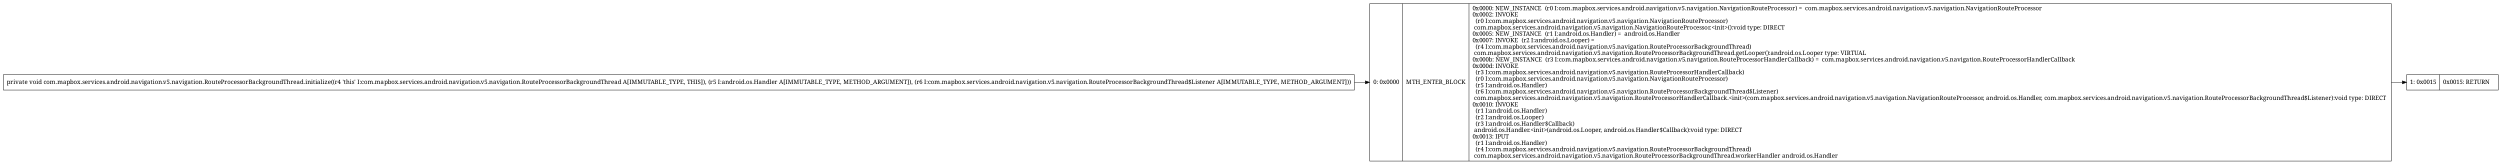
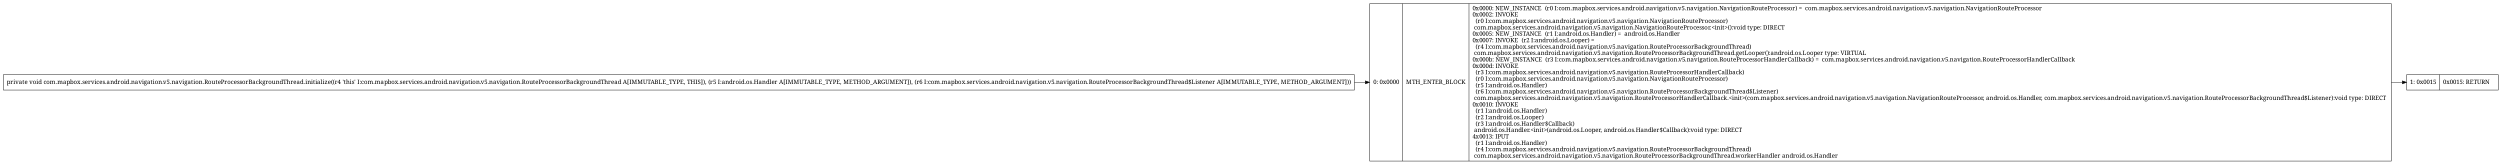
(1492, 137) -> (1492, 137)
